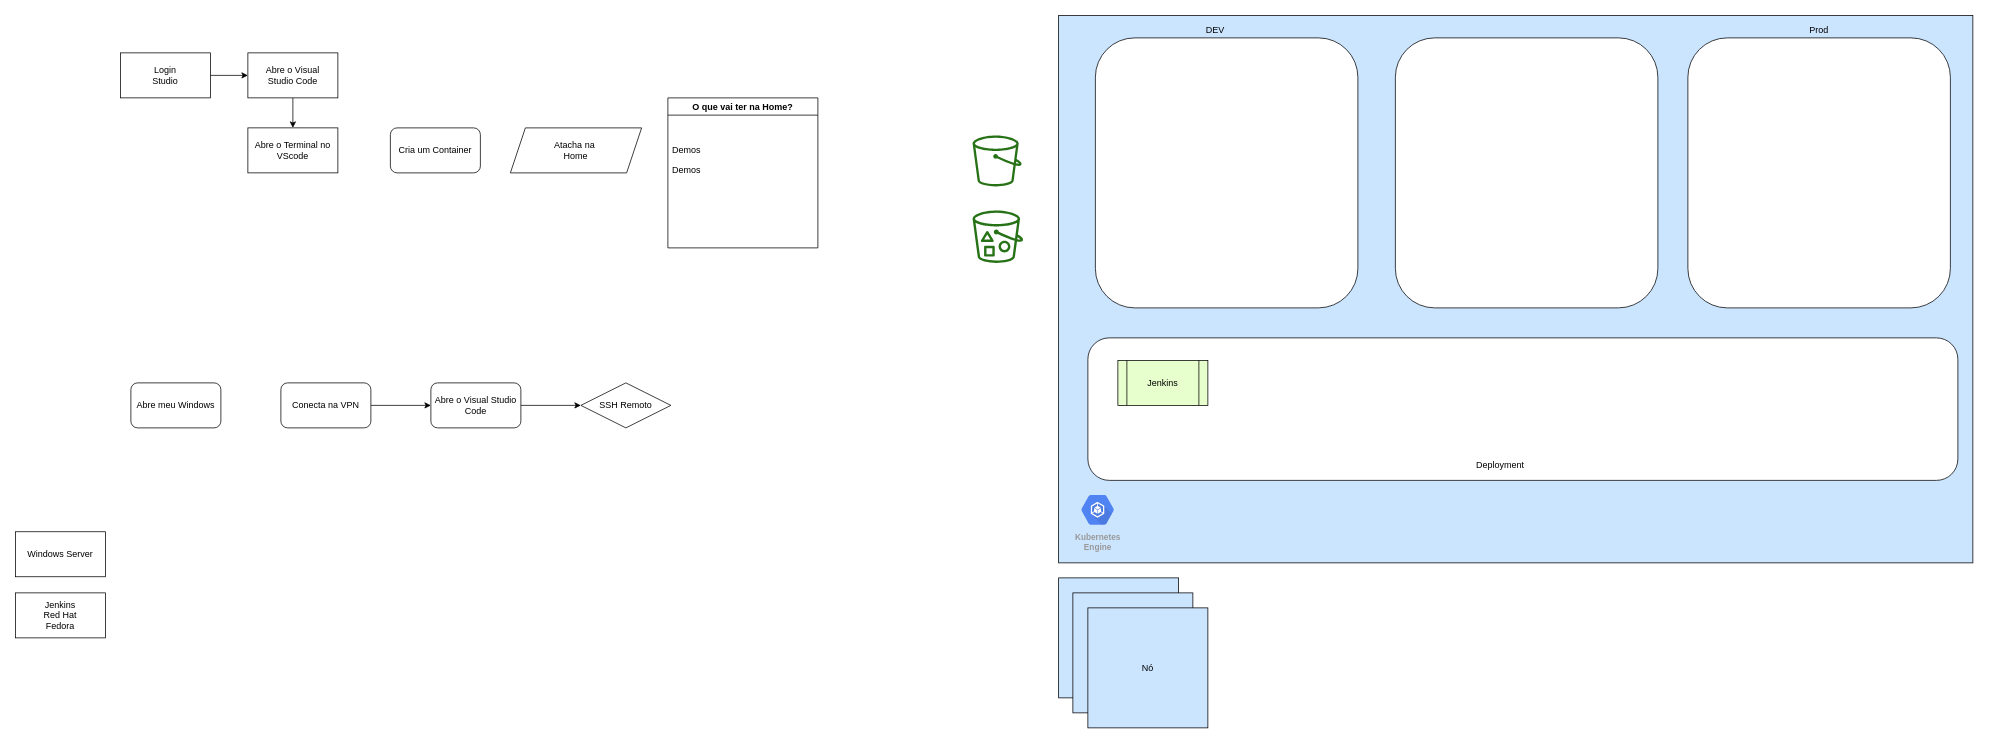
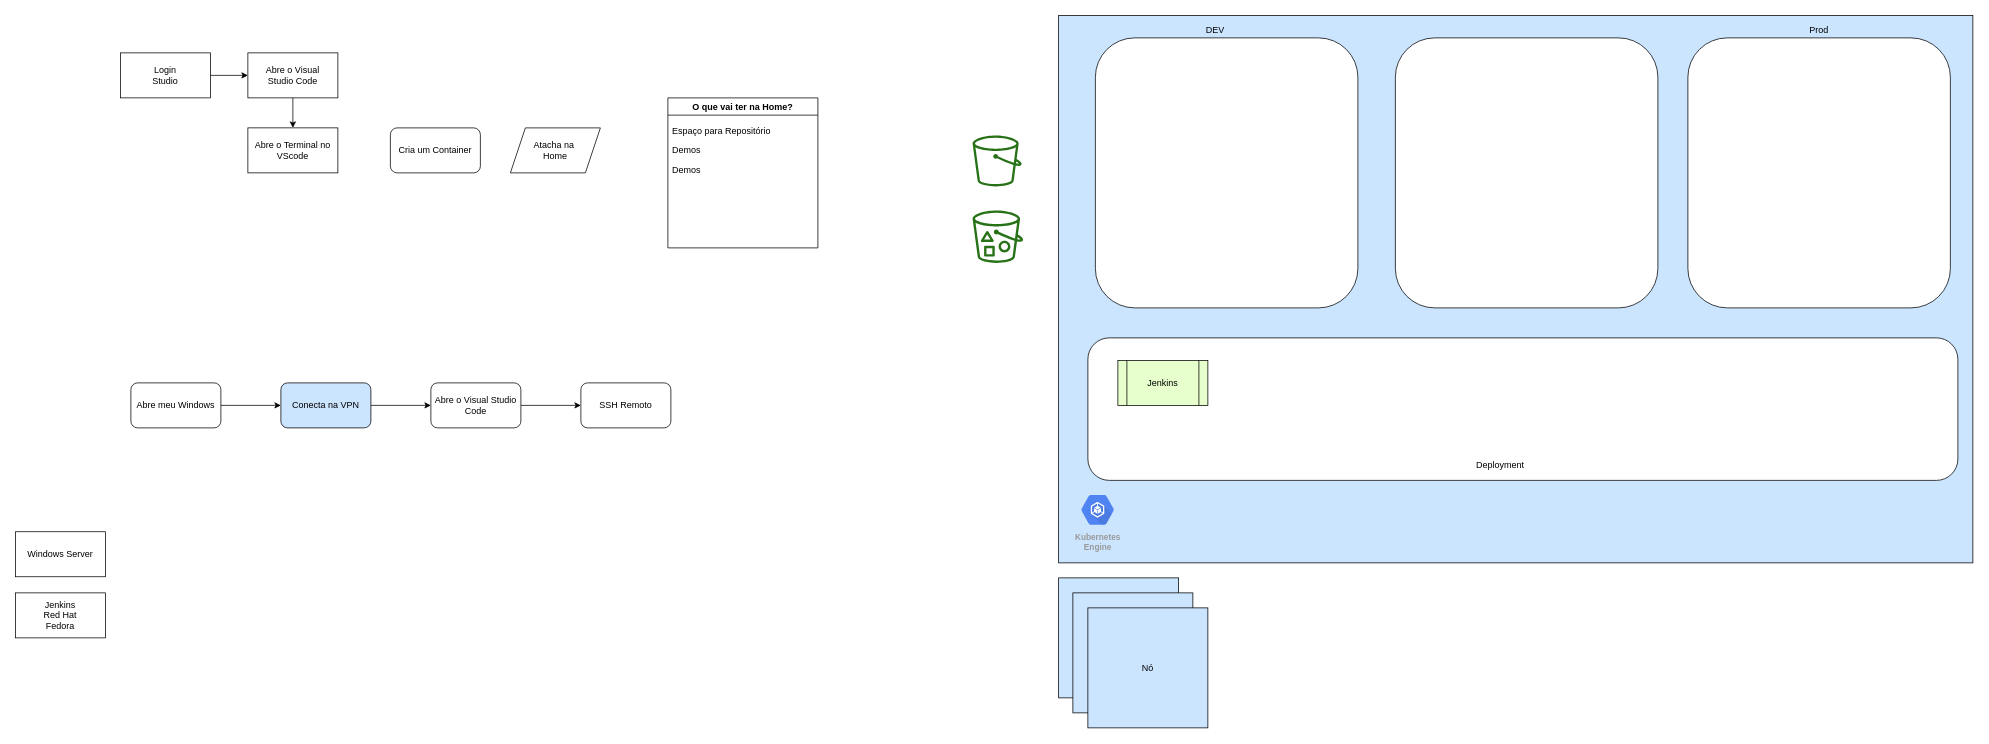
none -> (743, 130)
(576, 150) -> (555, 150)
none -> (248, 405)
(326, 405) -> (326, 405)
(626, 405) -> (626, 405)
